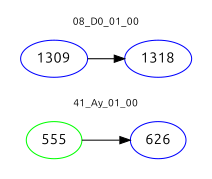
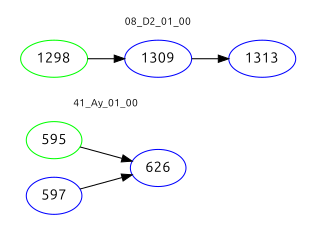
(106, 22) -> (158, 22)
none -> (54, 59)
(158, 59) -> (262, 59)
(54, 140) -> (54, 140)
none -> (54, 196)
